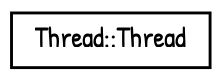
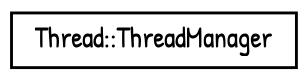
(111, 40) -> (154, 40)
